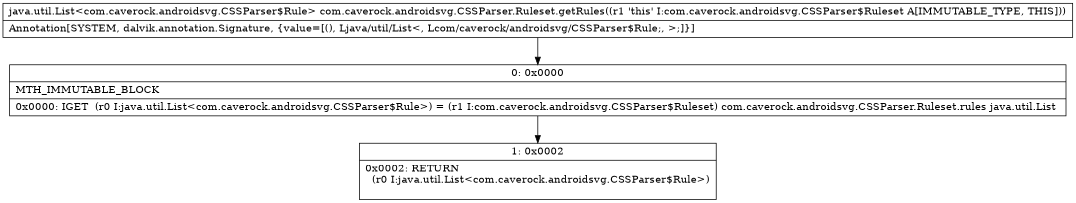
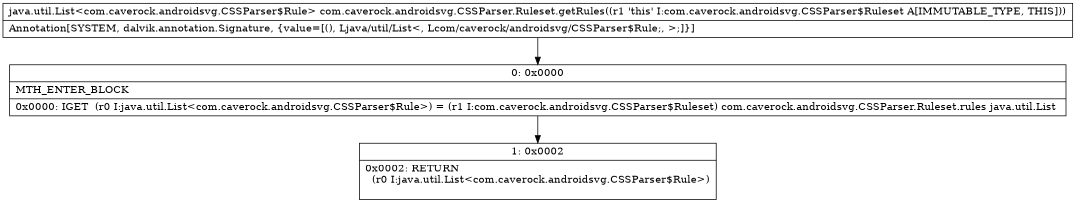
(88, 90) -> (73, 90)
